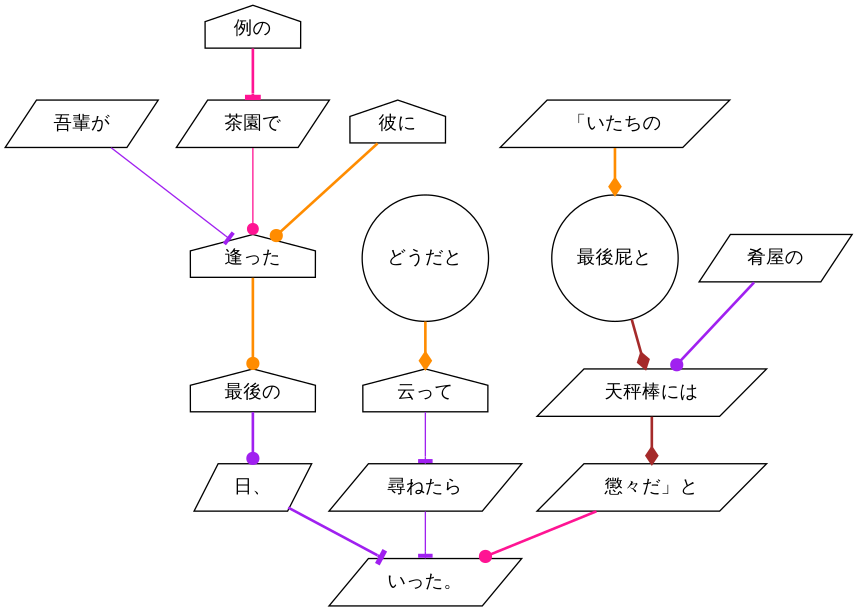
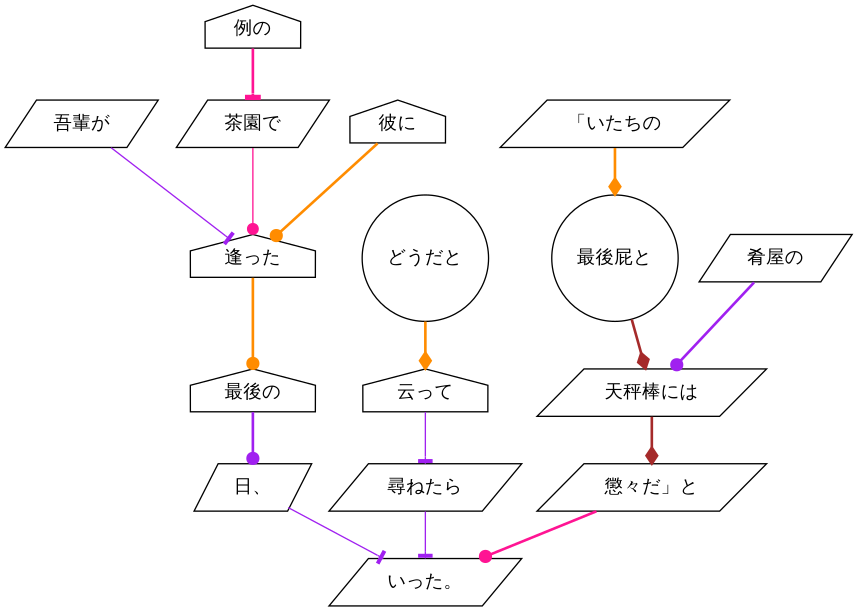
(333, 531) -> (333, 531)
